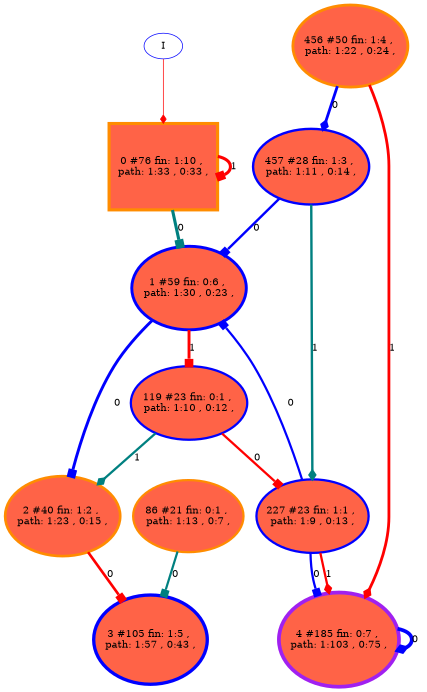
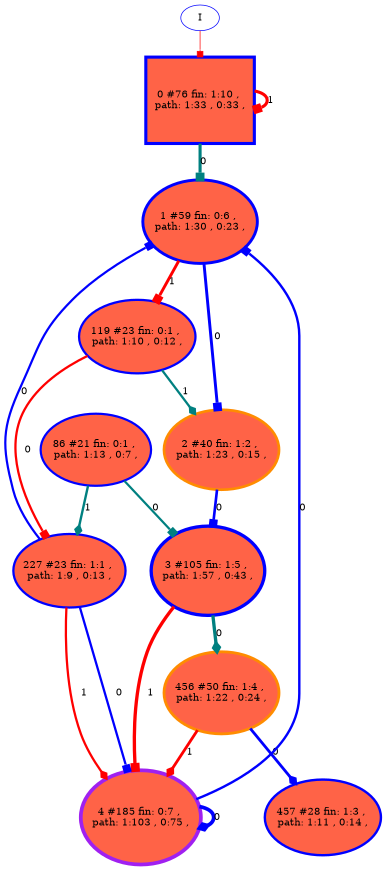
(163, 87) -> (200, 40)
(163, 167) -> (200, 100)
(254, 224) -> (299, 543)
(312, 338) -> (84, 506)
(188, 516) -> (96, 450)
(103, 573) -> (215, 504)
none -> (214, 629)
none -> (140, 681)
